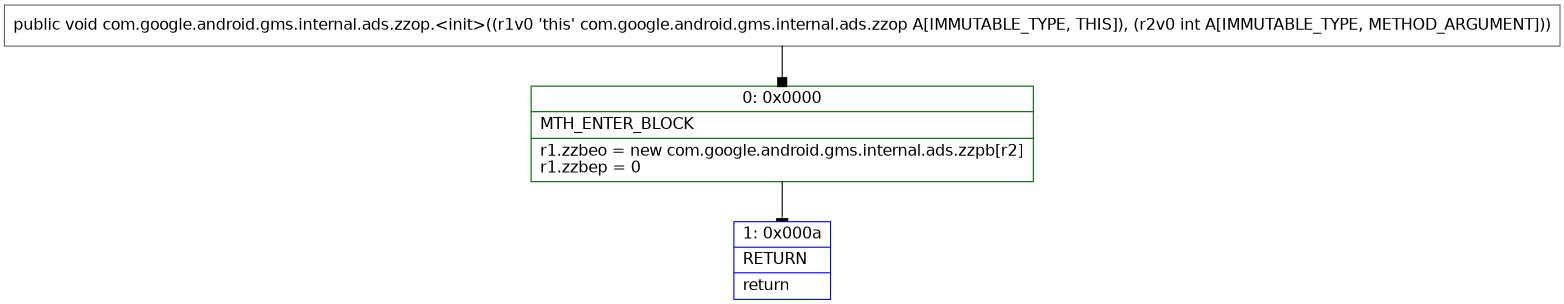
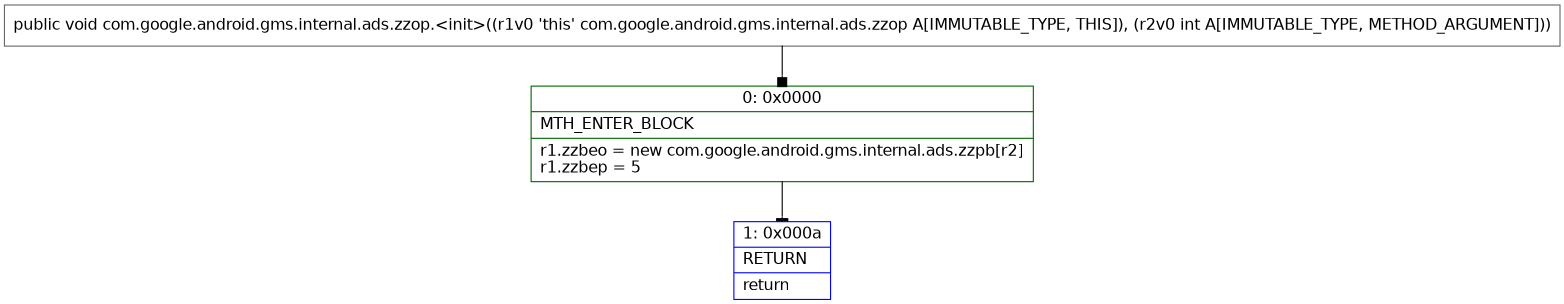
(591, 168) -> (591, 168)
